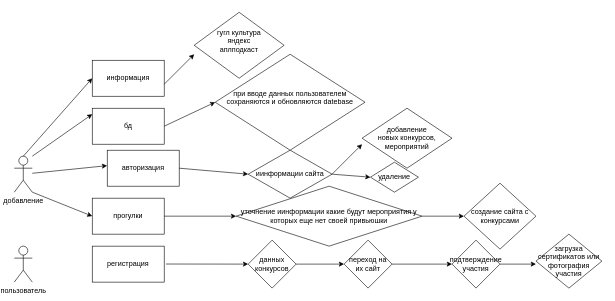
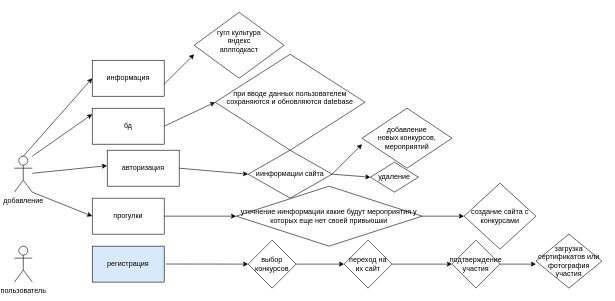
(128, 264) -> (128, 264)
(272, 264) -> (272, 264)
